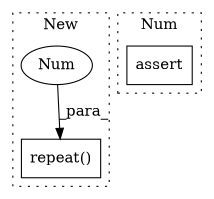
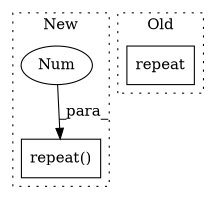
(160, 25) -> (161, 25)
(160, 65) -> (161, 65)
